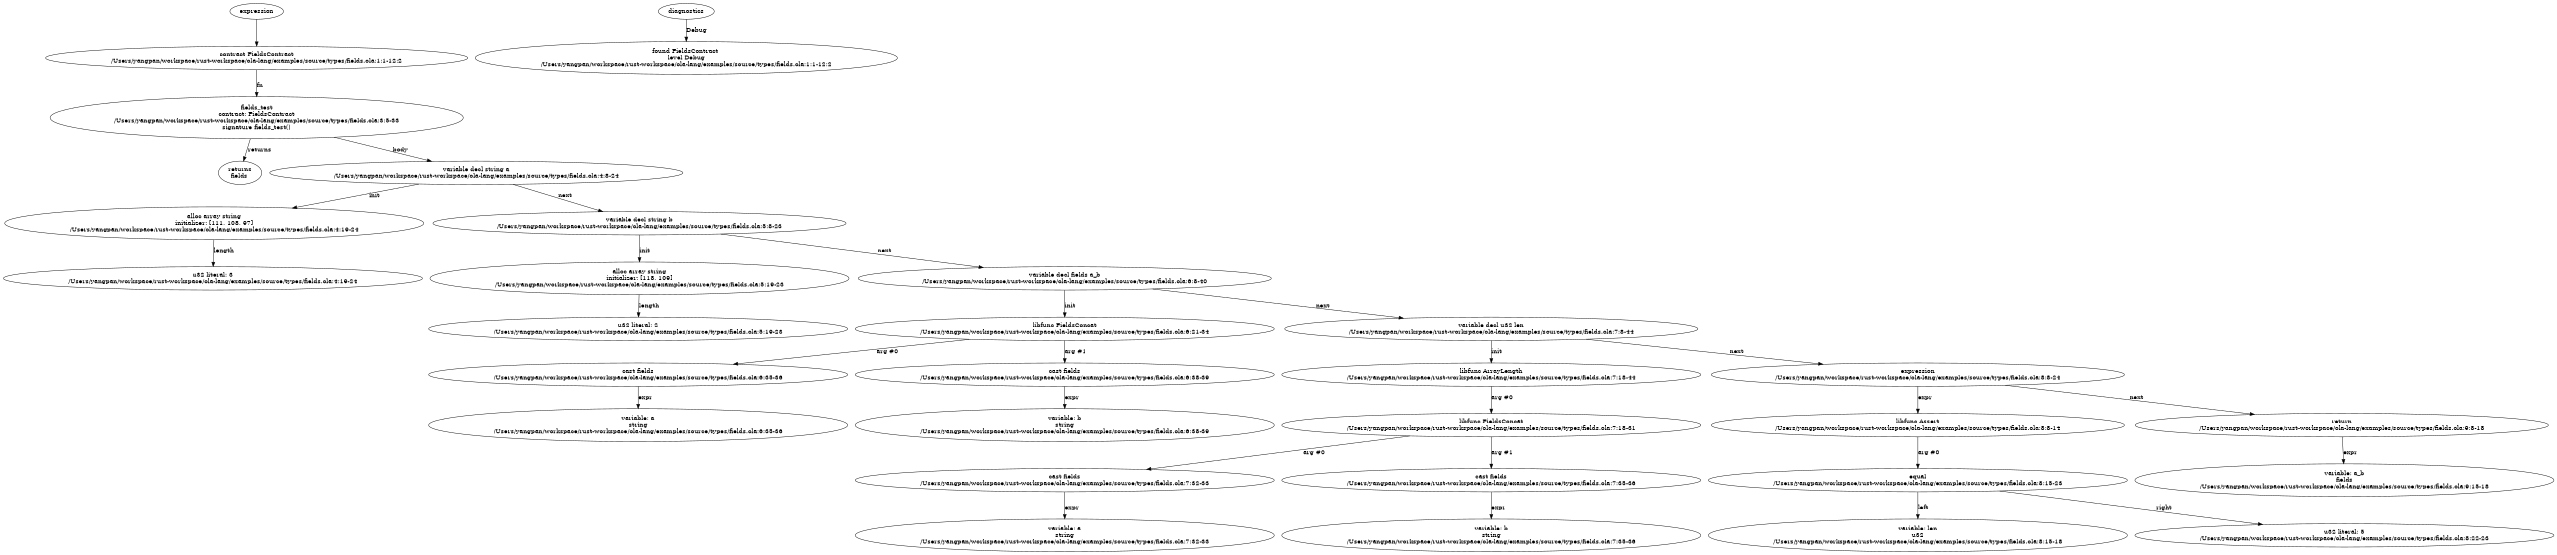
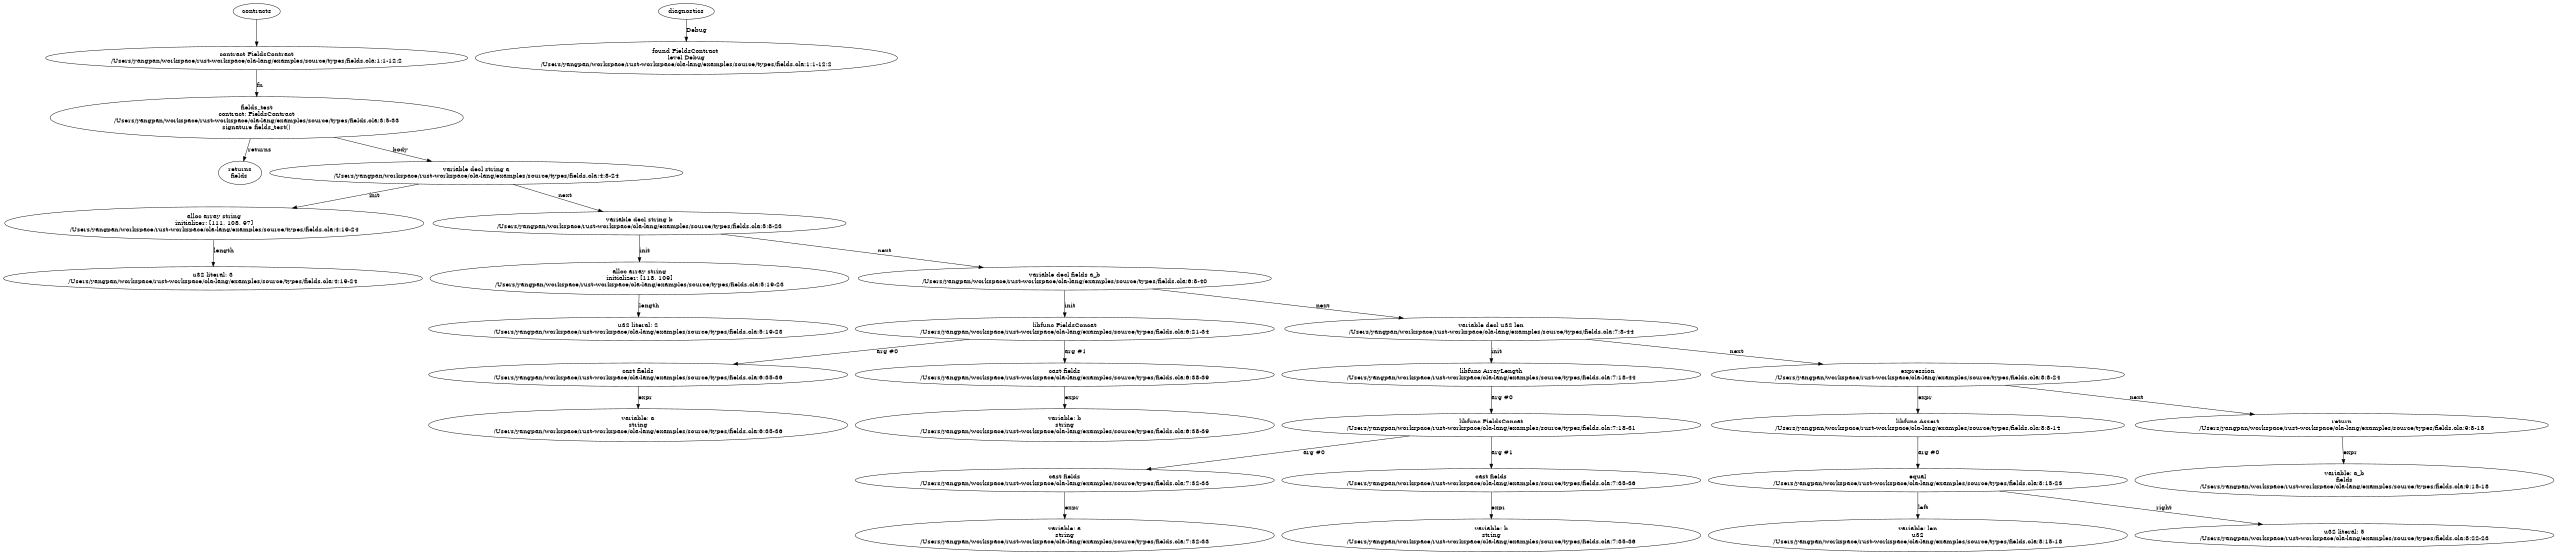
(257, 11) -> (257, 11)
